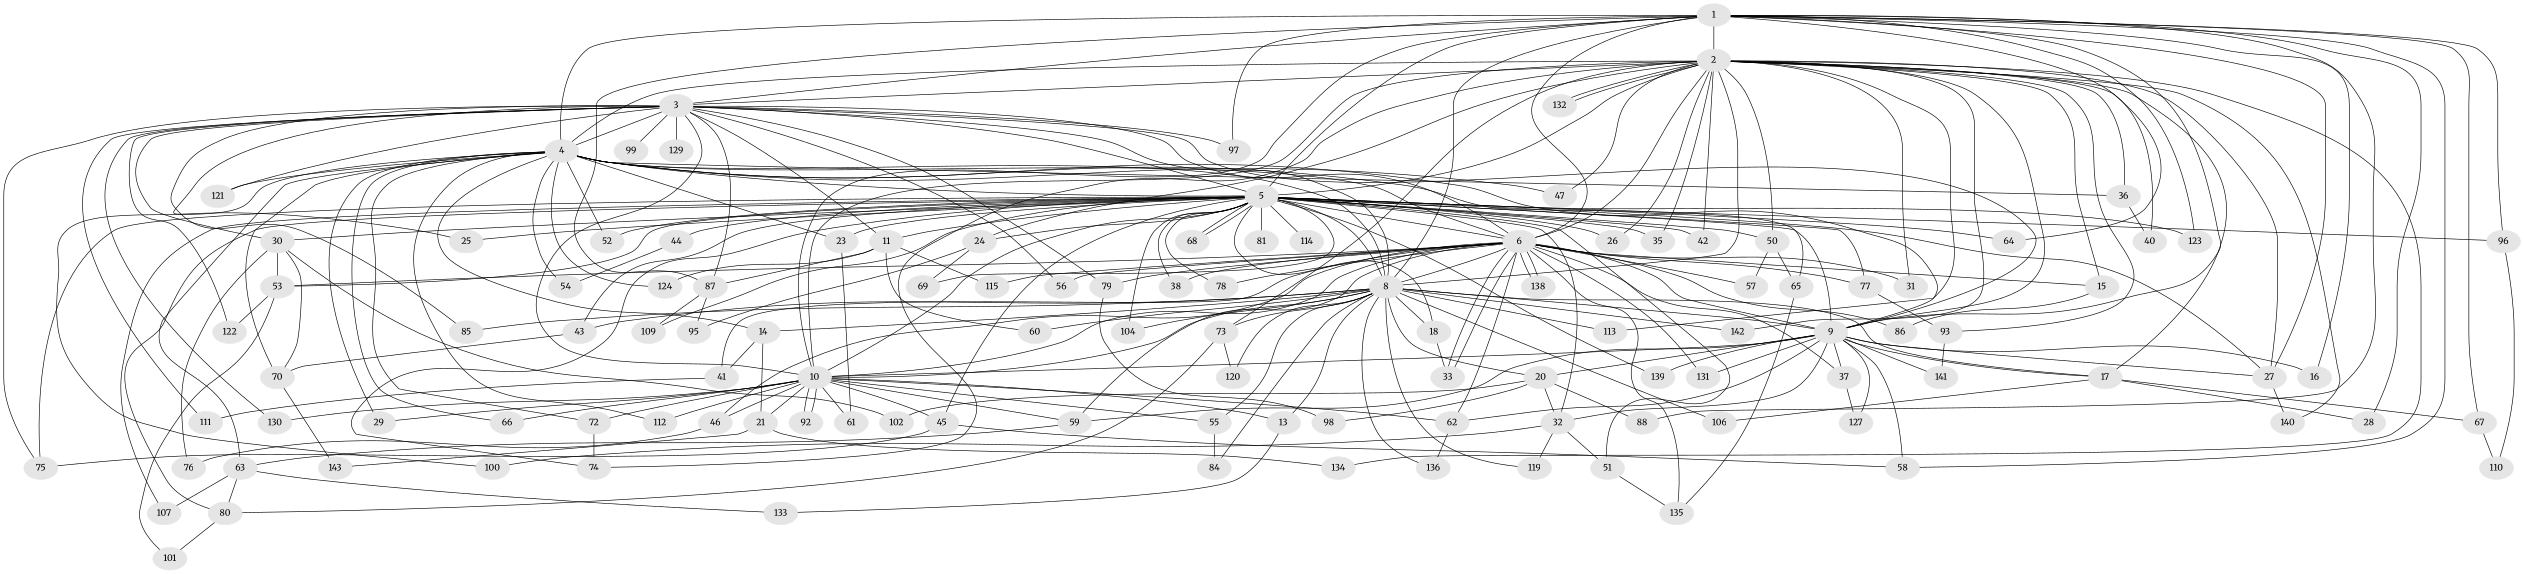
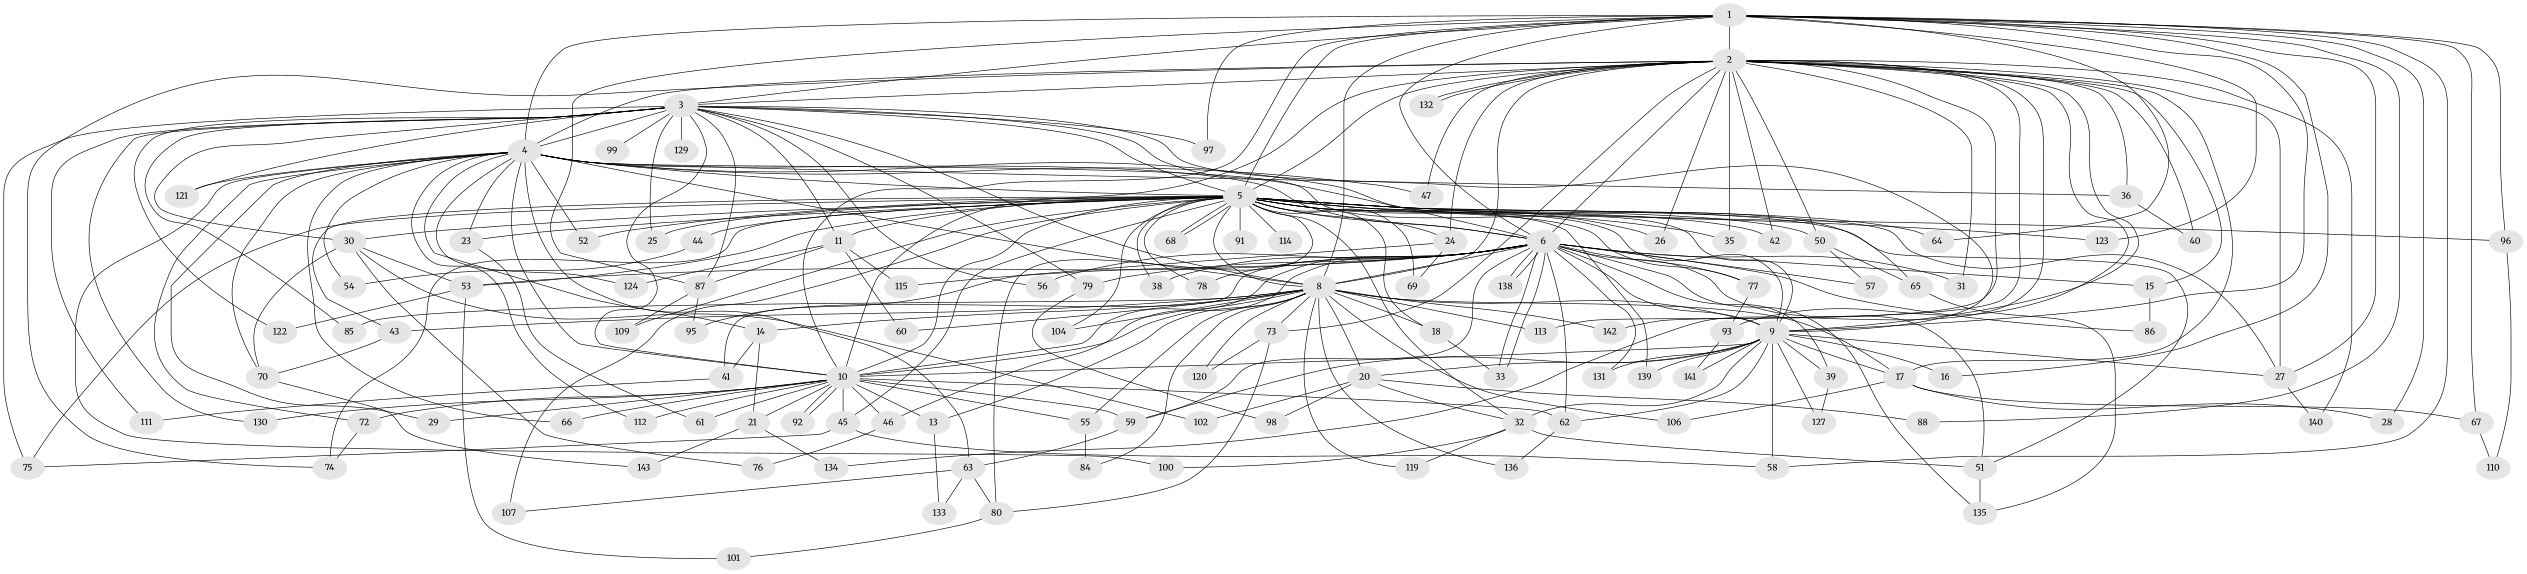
(1261, 242) -> (1240, 242)
none -> (1733, 299)
none -> (590, 346)
(1844, 378) -> (1831, 378)
